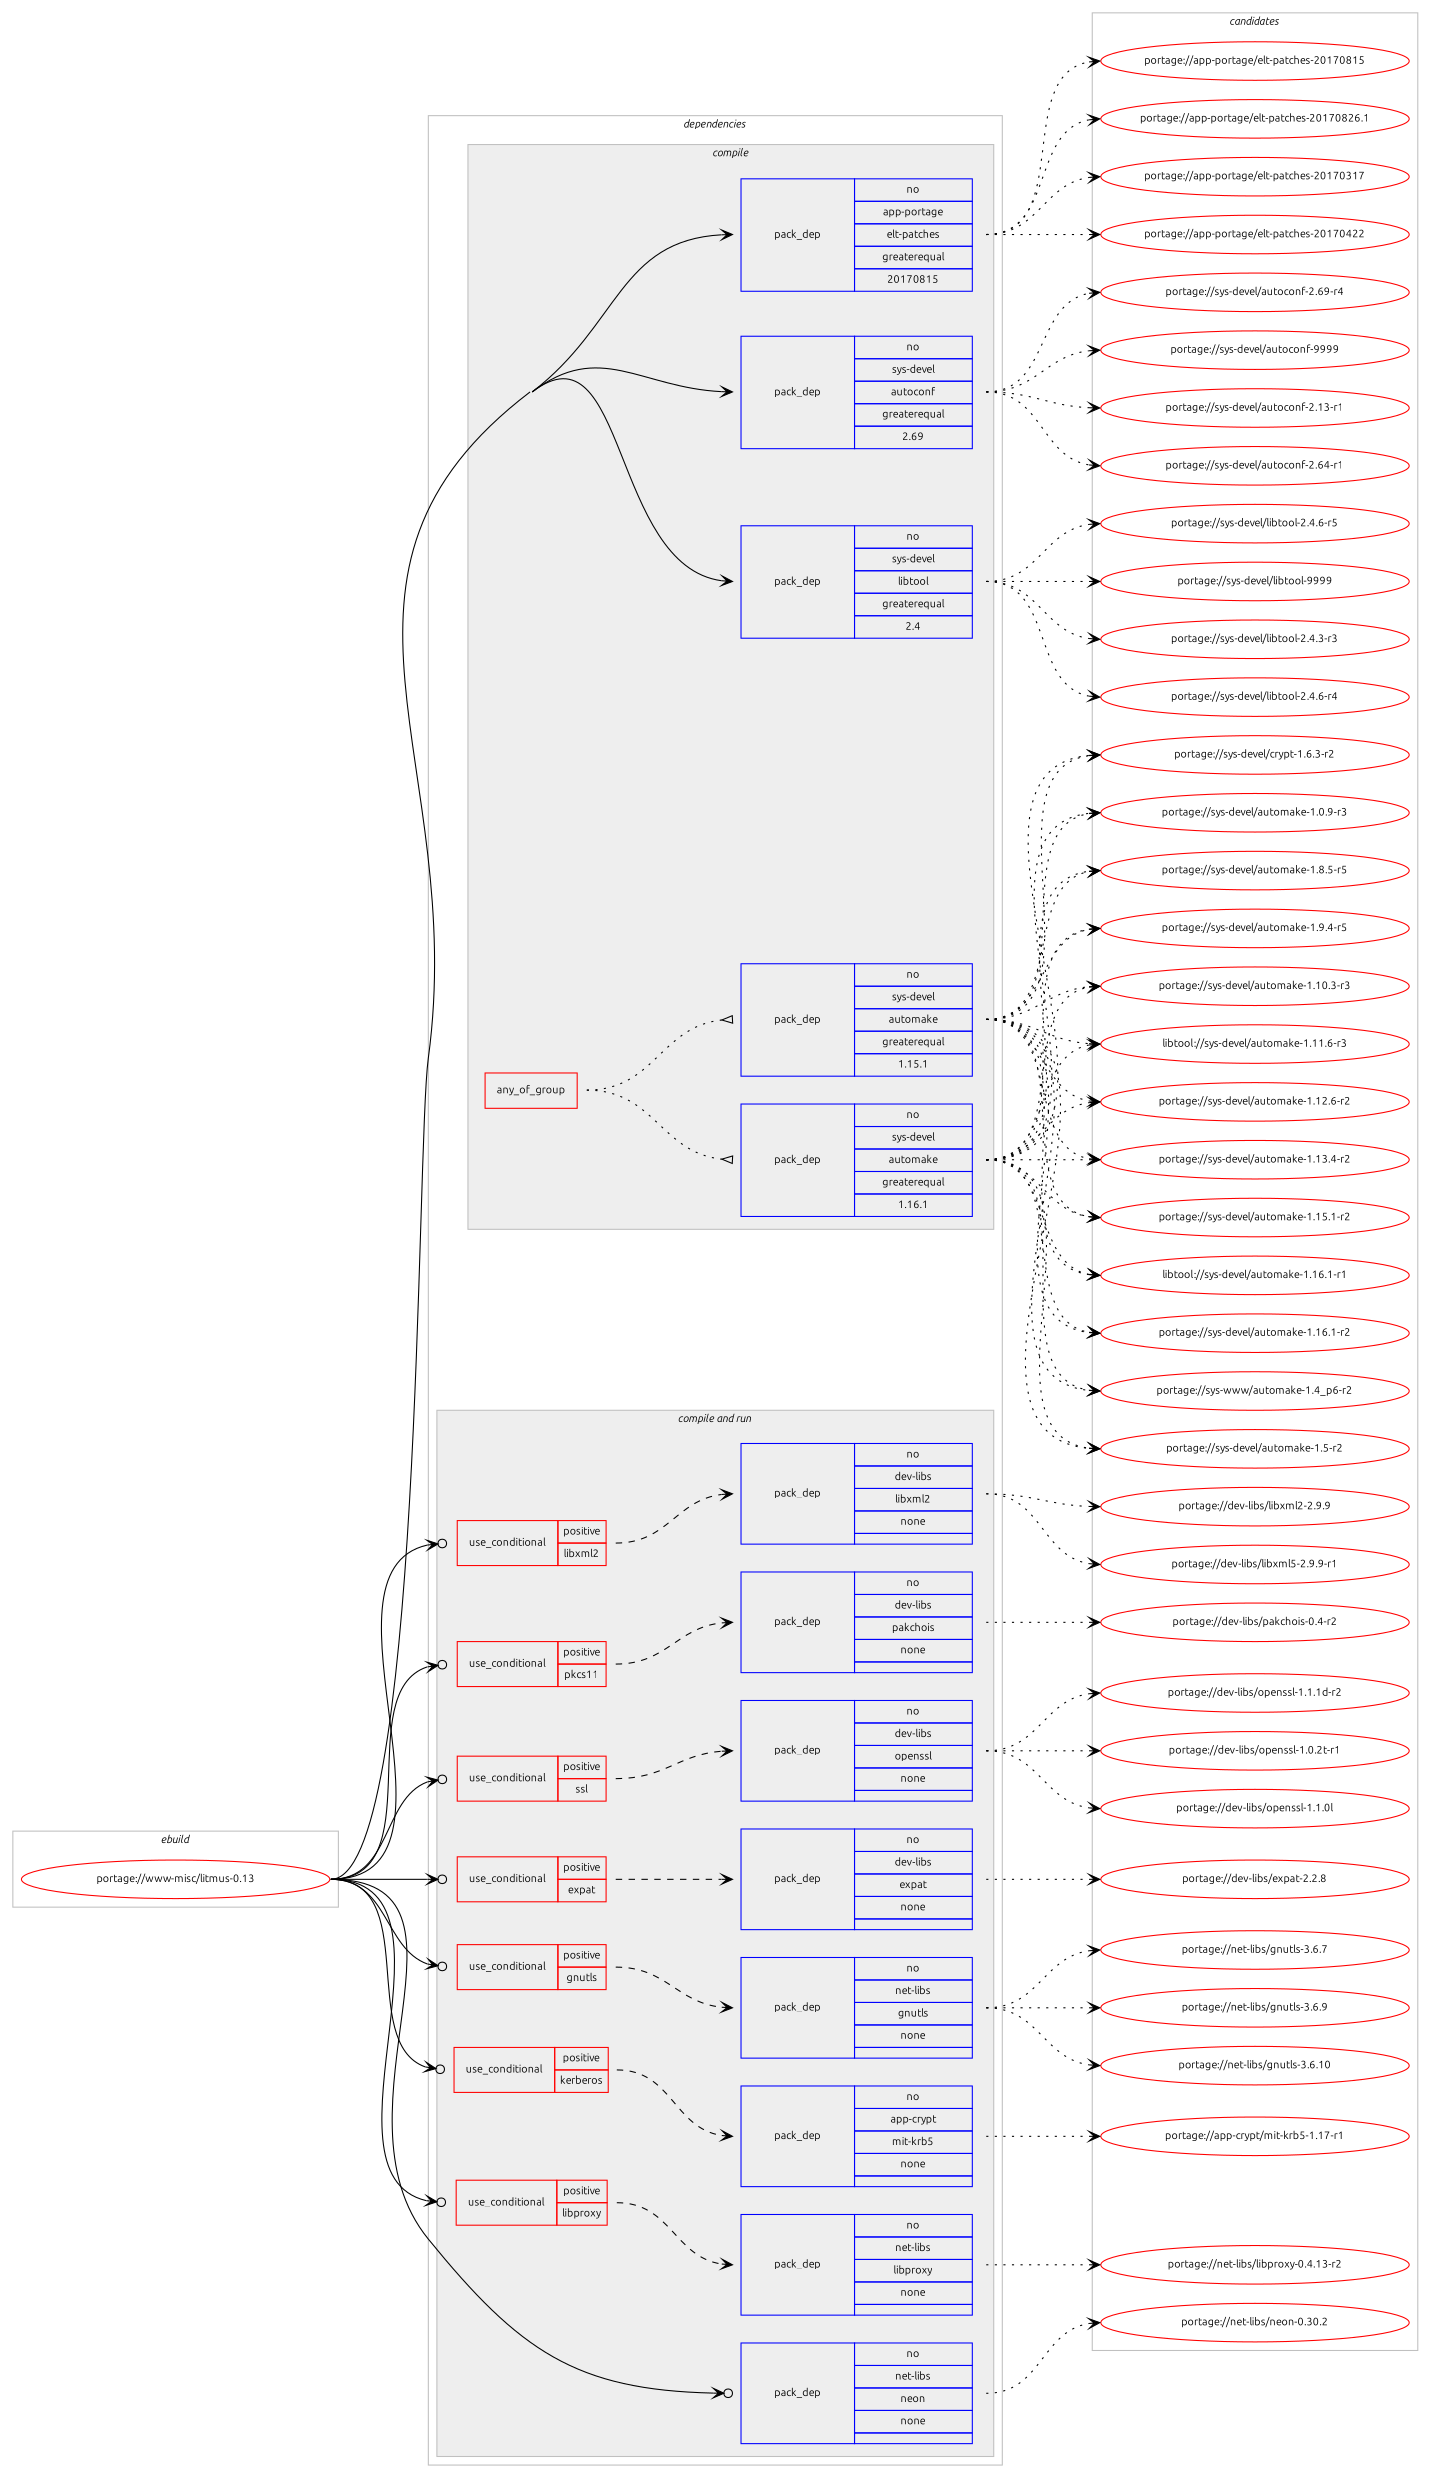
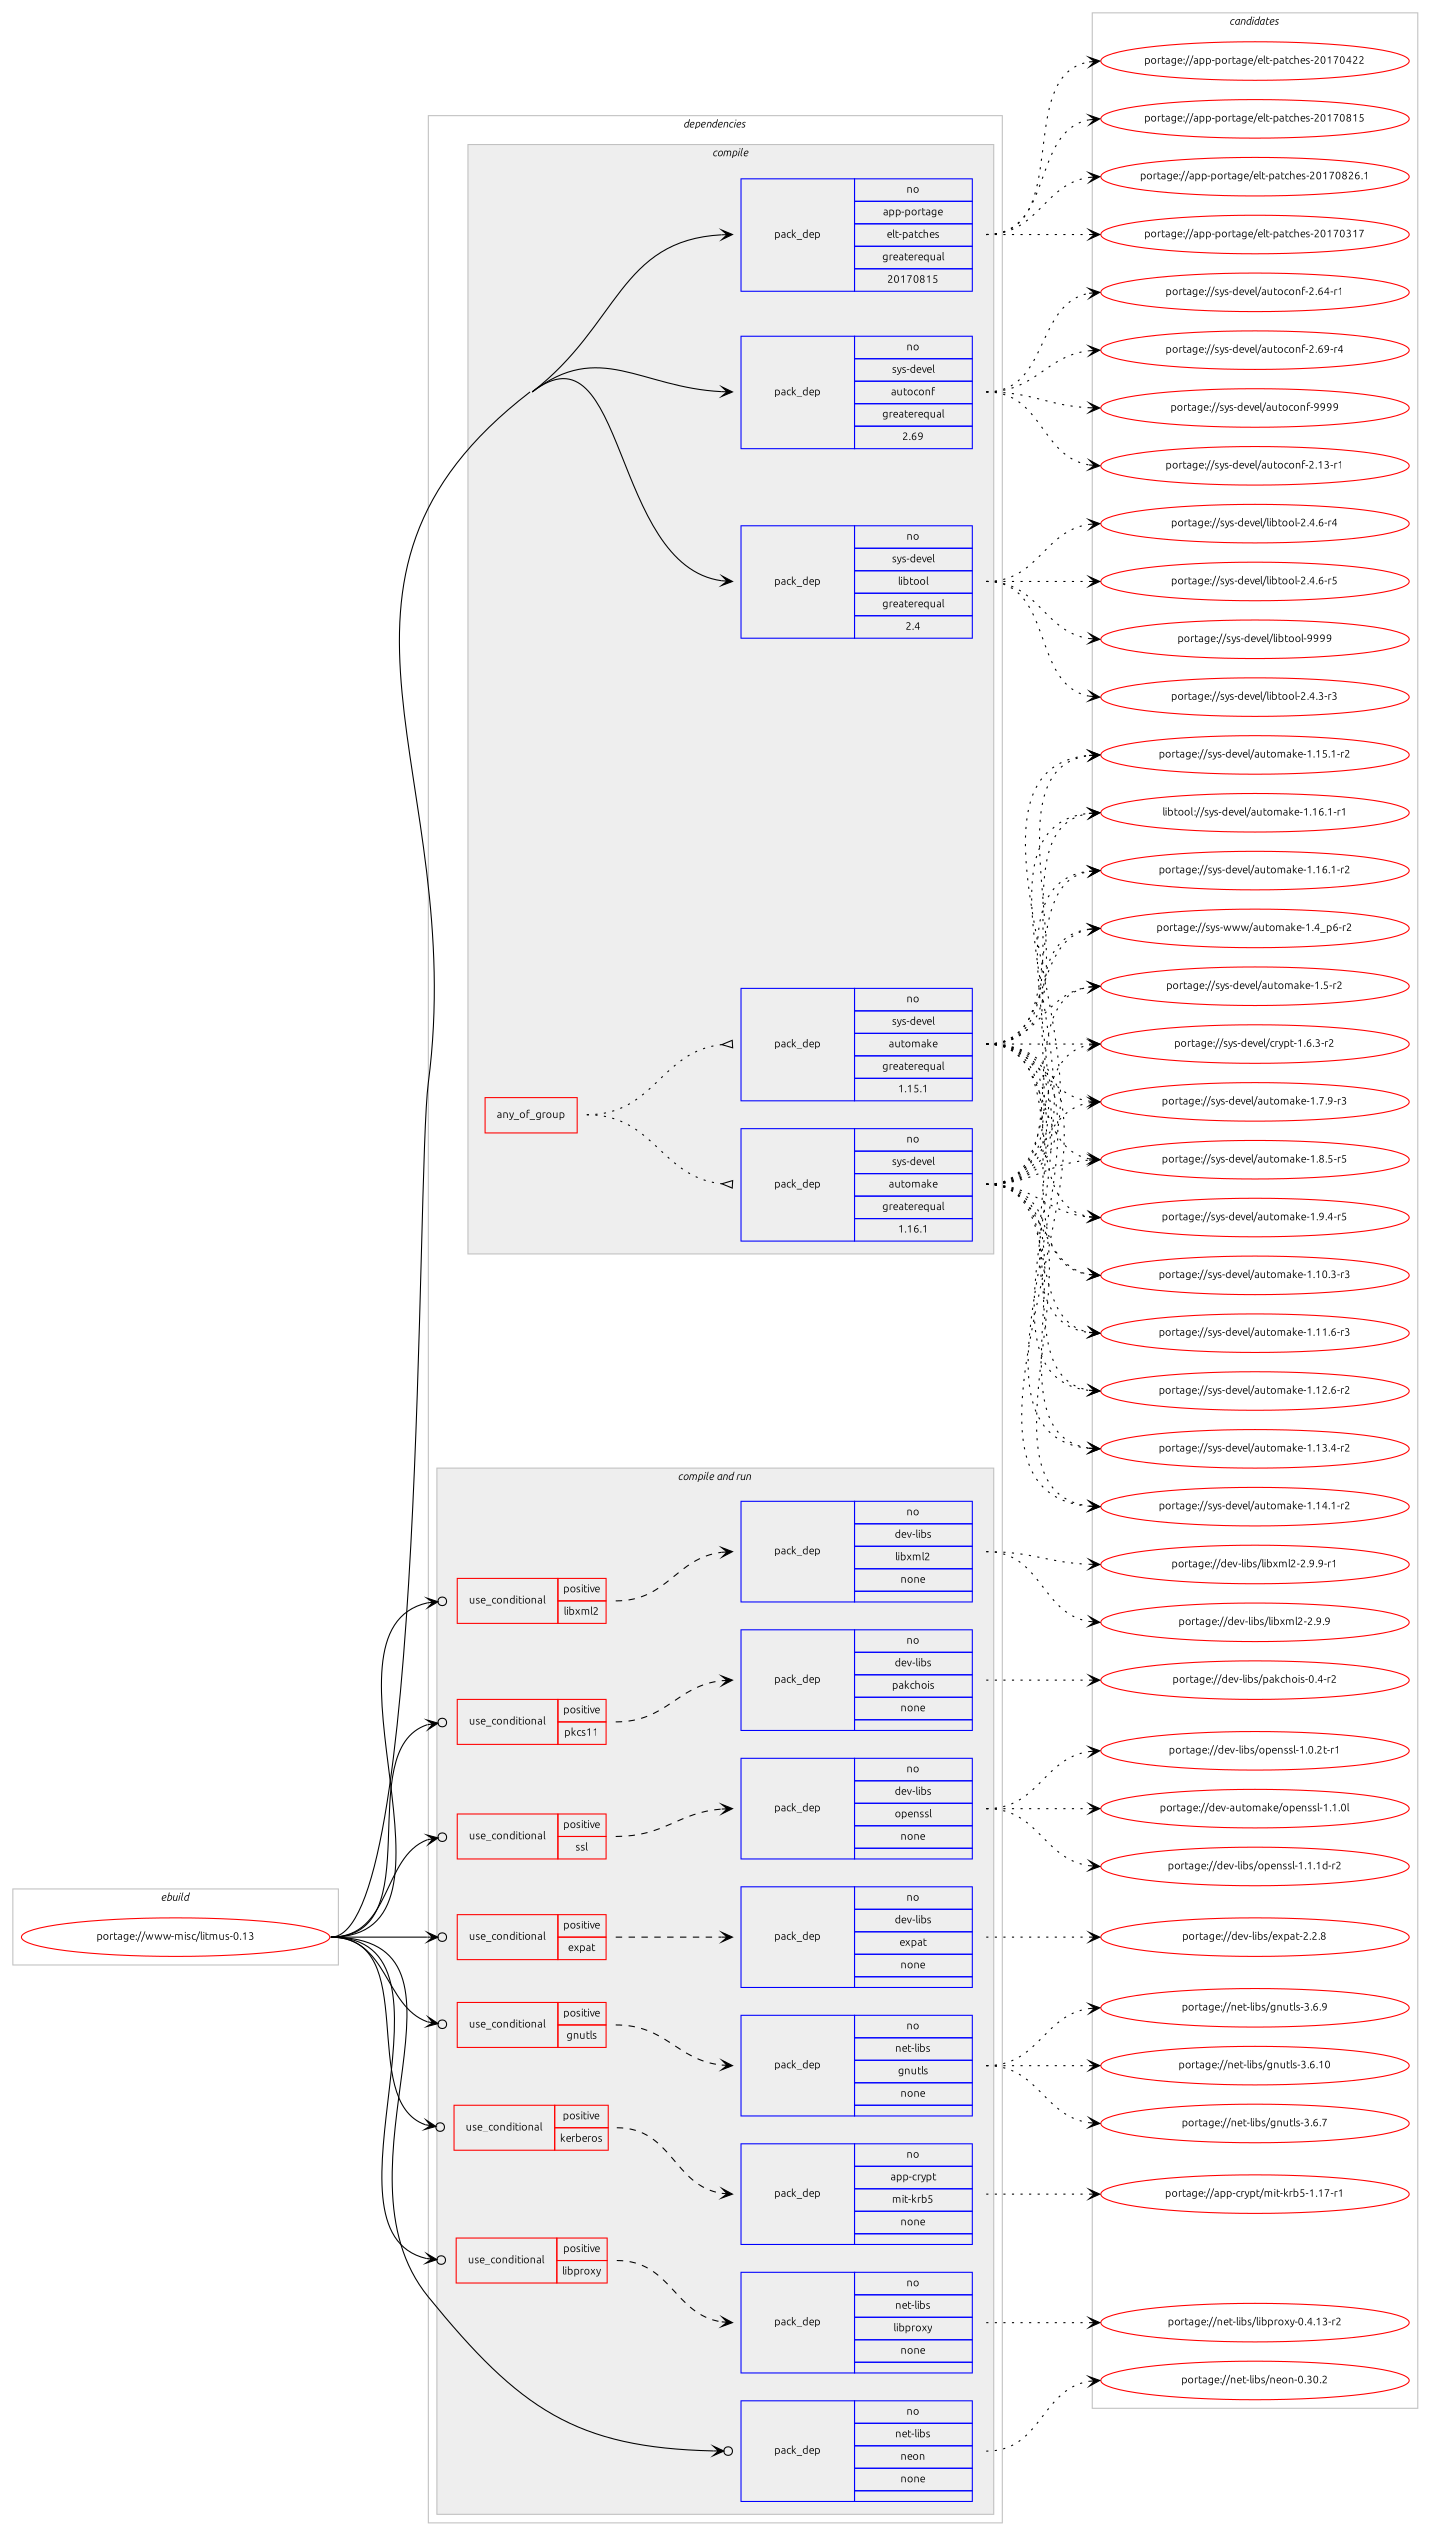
(1255, 813) -> (1255, 1102)
(1255, 1044) -> (1255, 1333)
none -> (1255, 1507)
(1255, 1564) -> (1255, 1564)
(1255, 1809) -> (1255, 1809)
